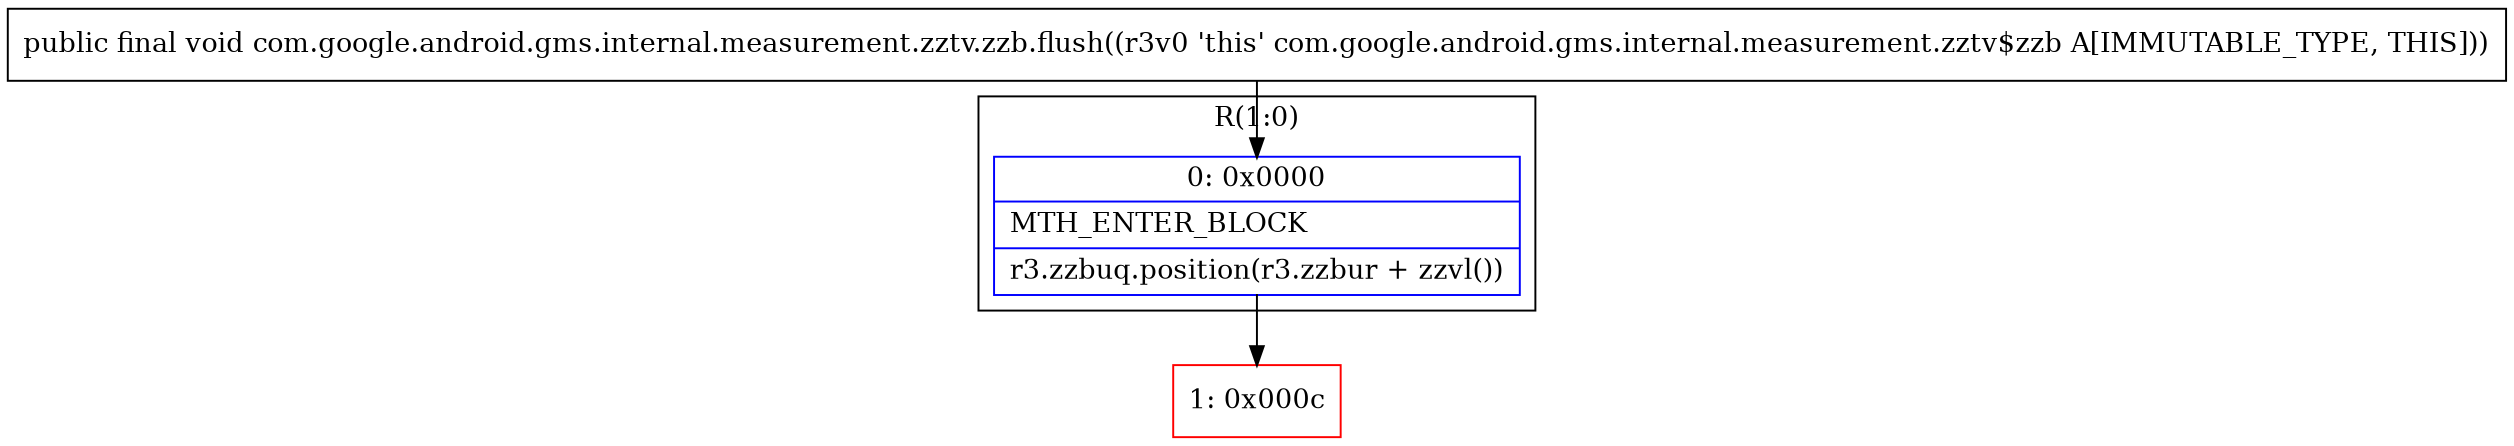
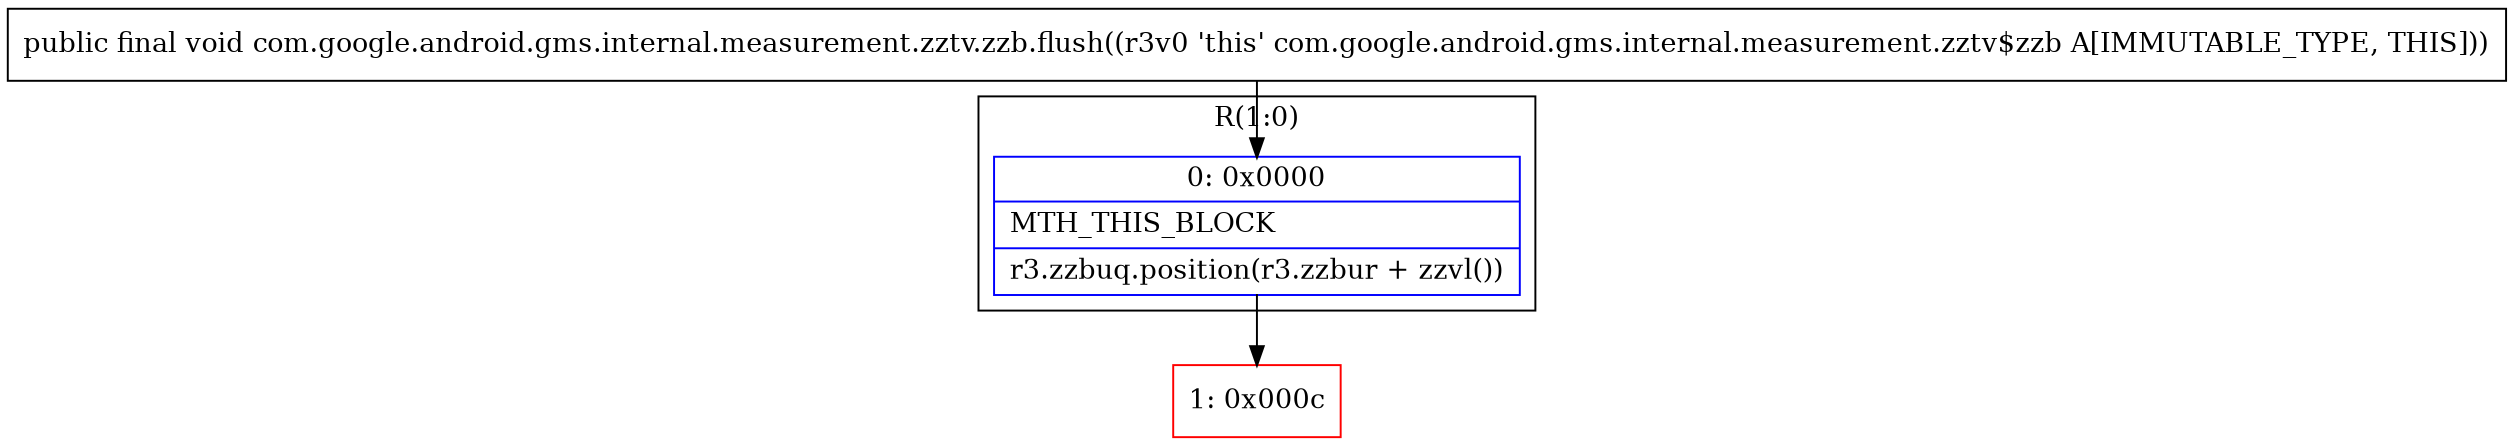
(1160, 224) -> (1143, 224)
